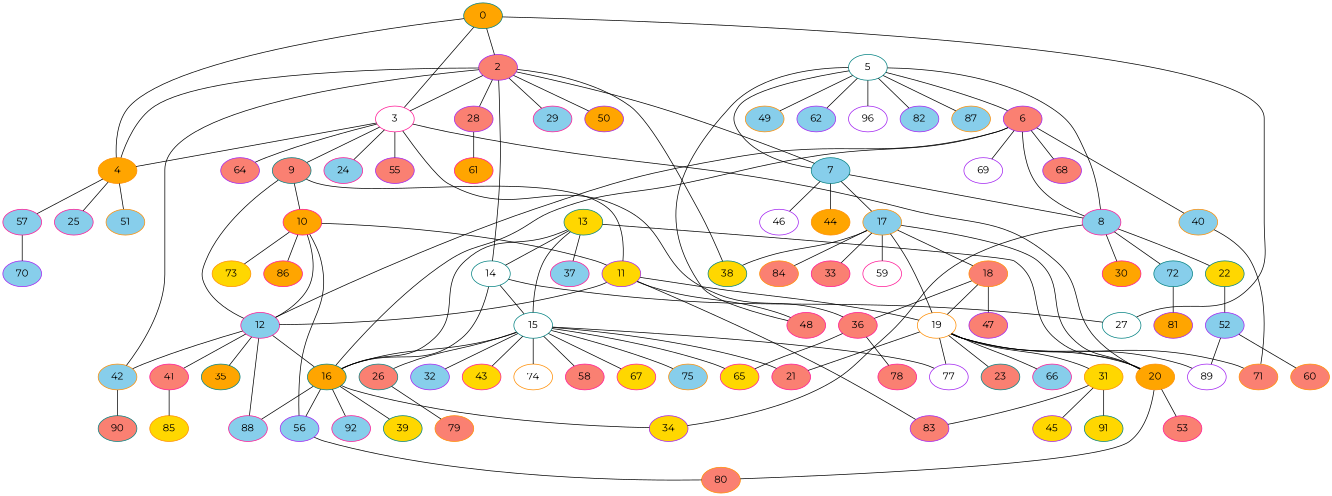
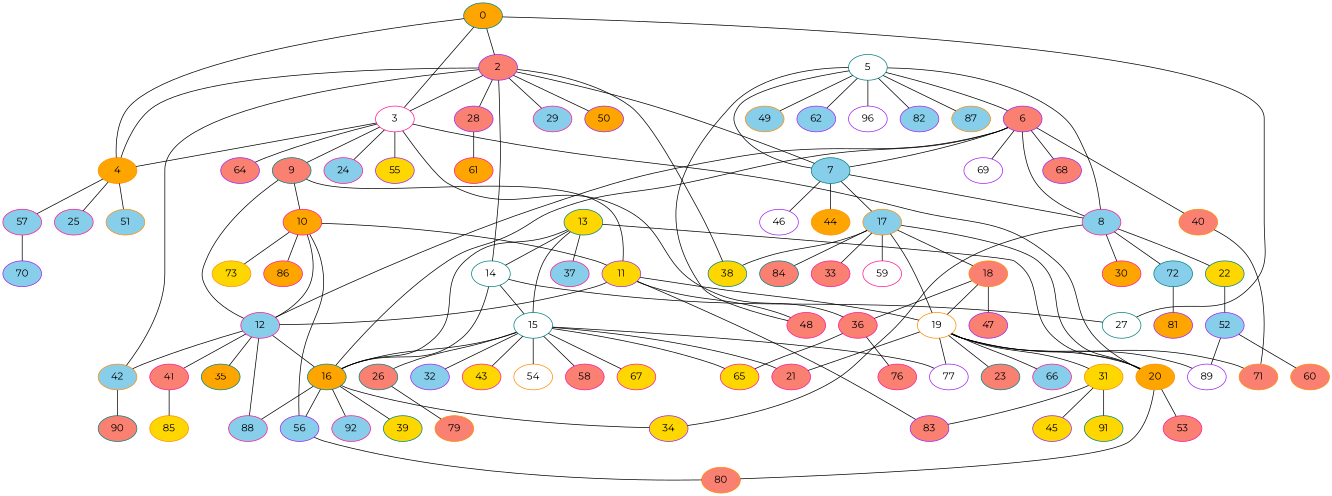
none -> (930, 151)
(395, 171) -> (395, 171)
(1198, 222) -> (1198, 222)
(779, 274) -> (779, 274)
(533, 377) -> (533, 377)
(688, 377) -> none
(897, 377) -> (897, 377)
